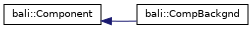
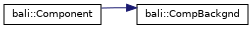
(124, 21) -> (114, 8)
